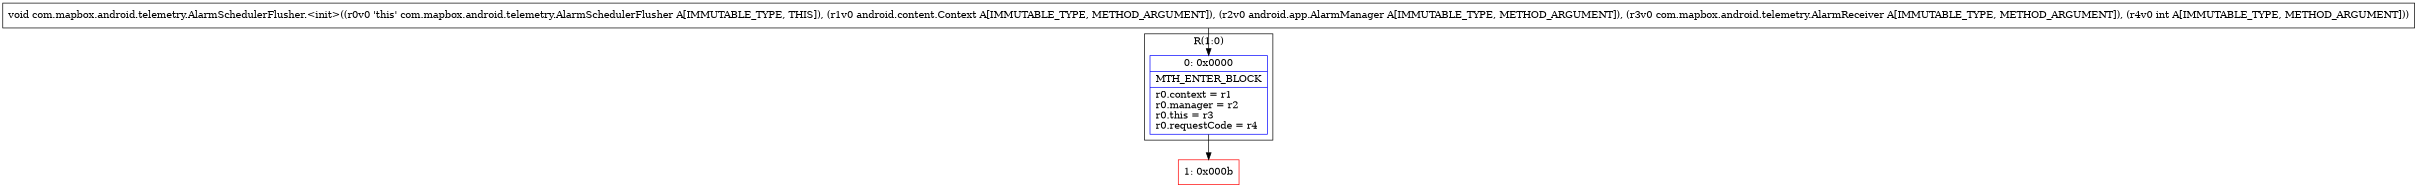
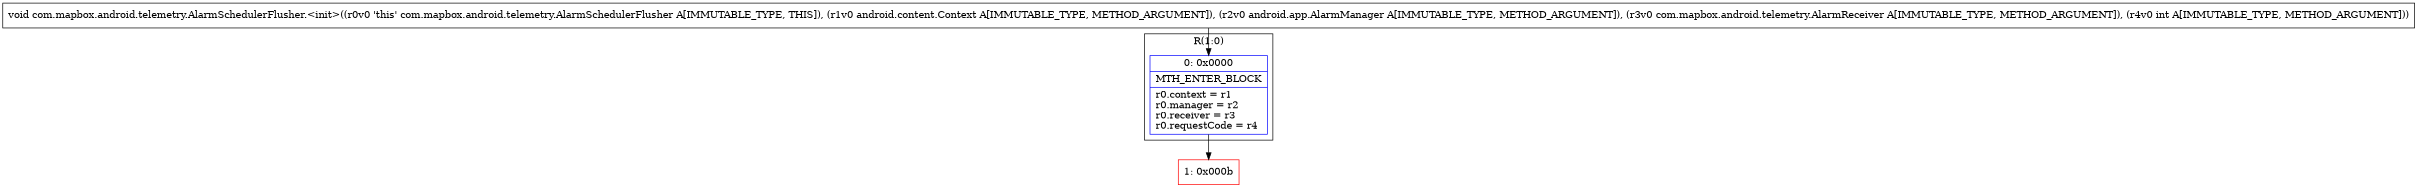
(1185, 116) -> (1196, 116)
